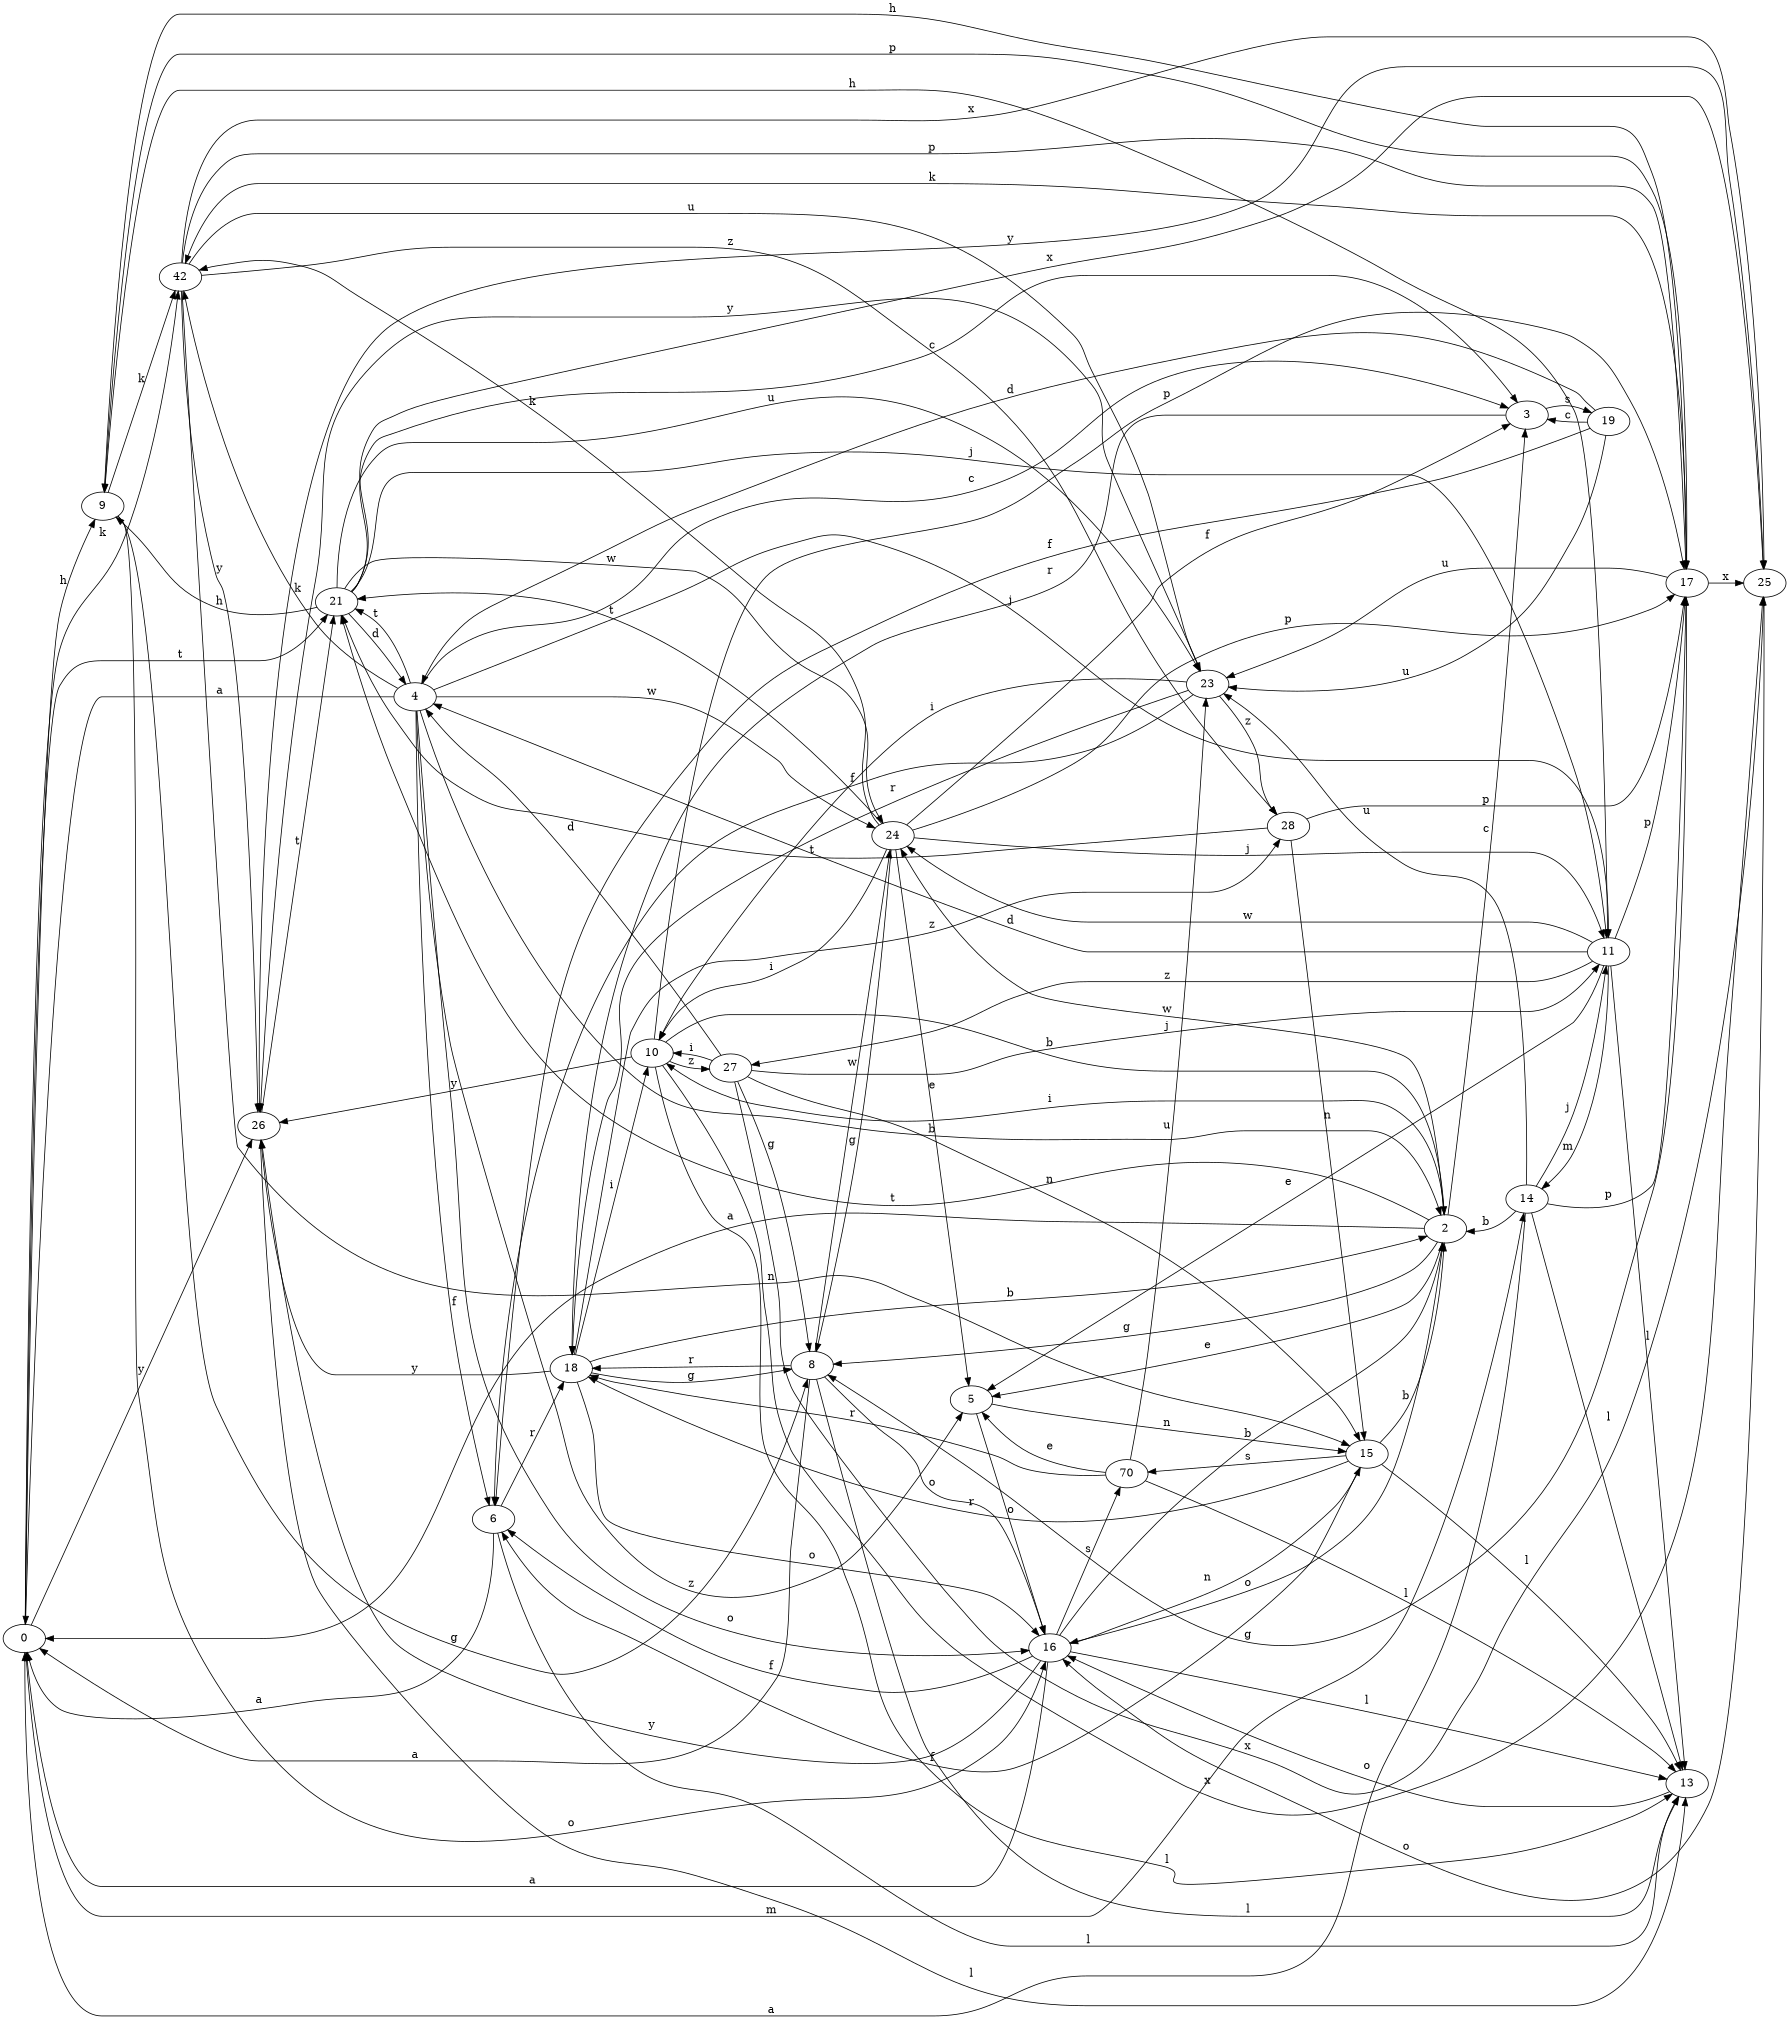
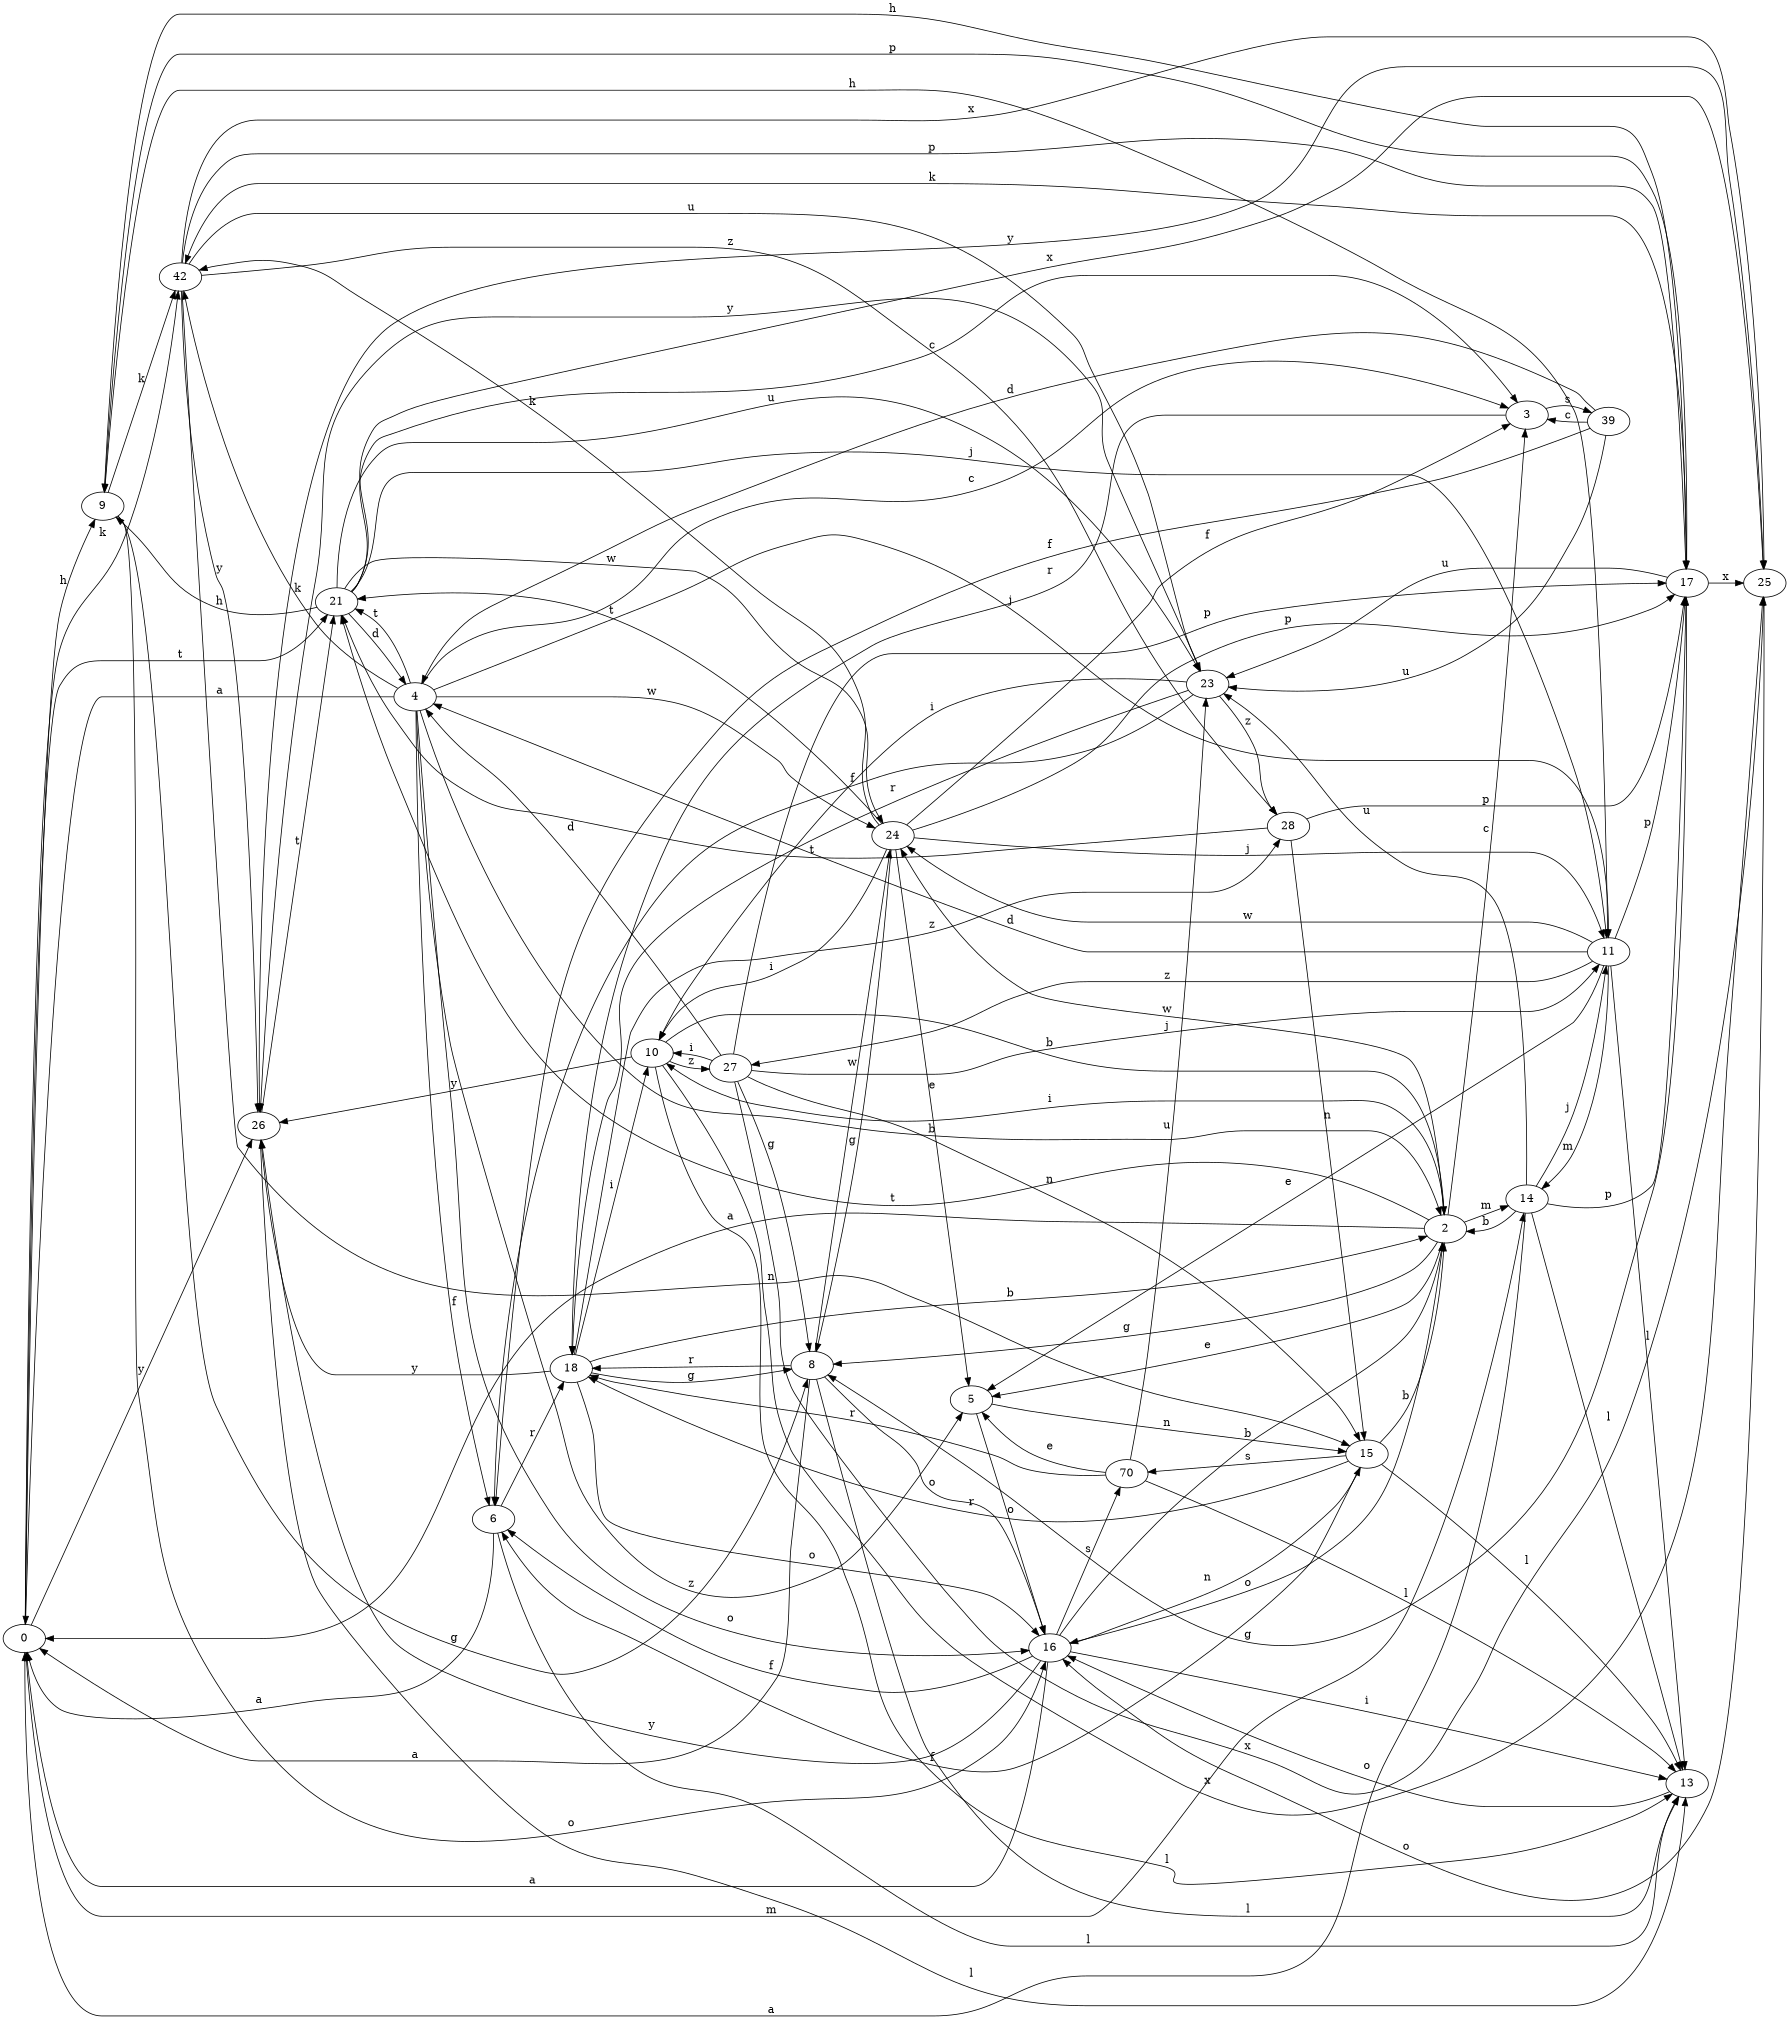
(1609, 421) -> (1609, 421)
(1034, 491) -> (1056, 654)
none -> (1483, 1215)
(1367, 1701) -> (1367, 1701)
